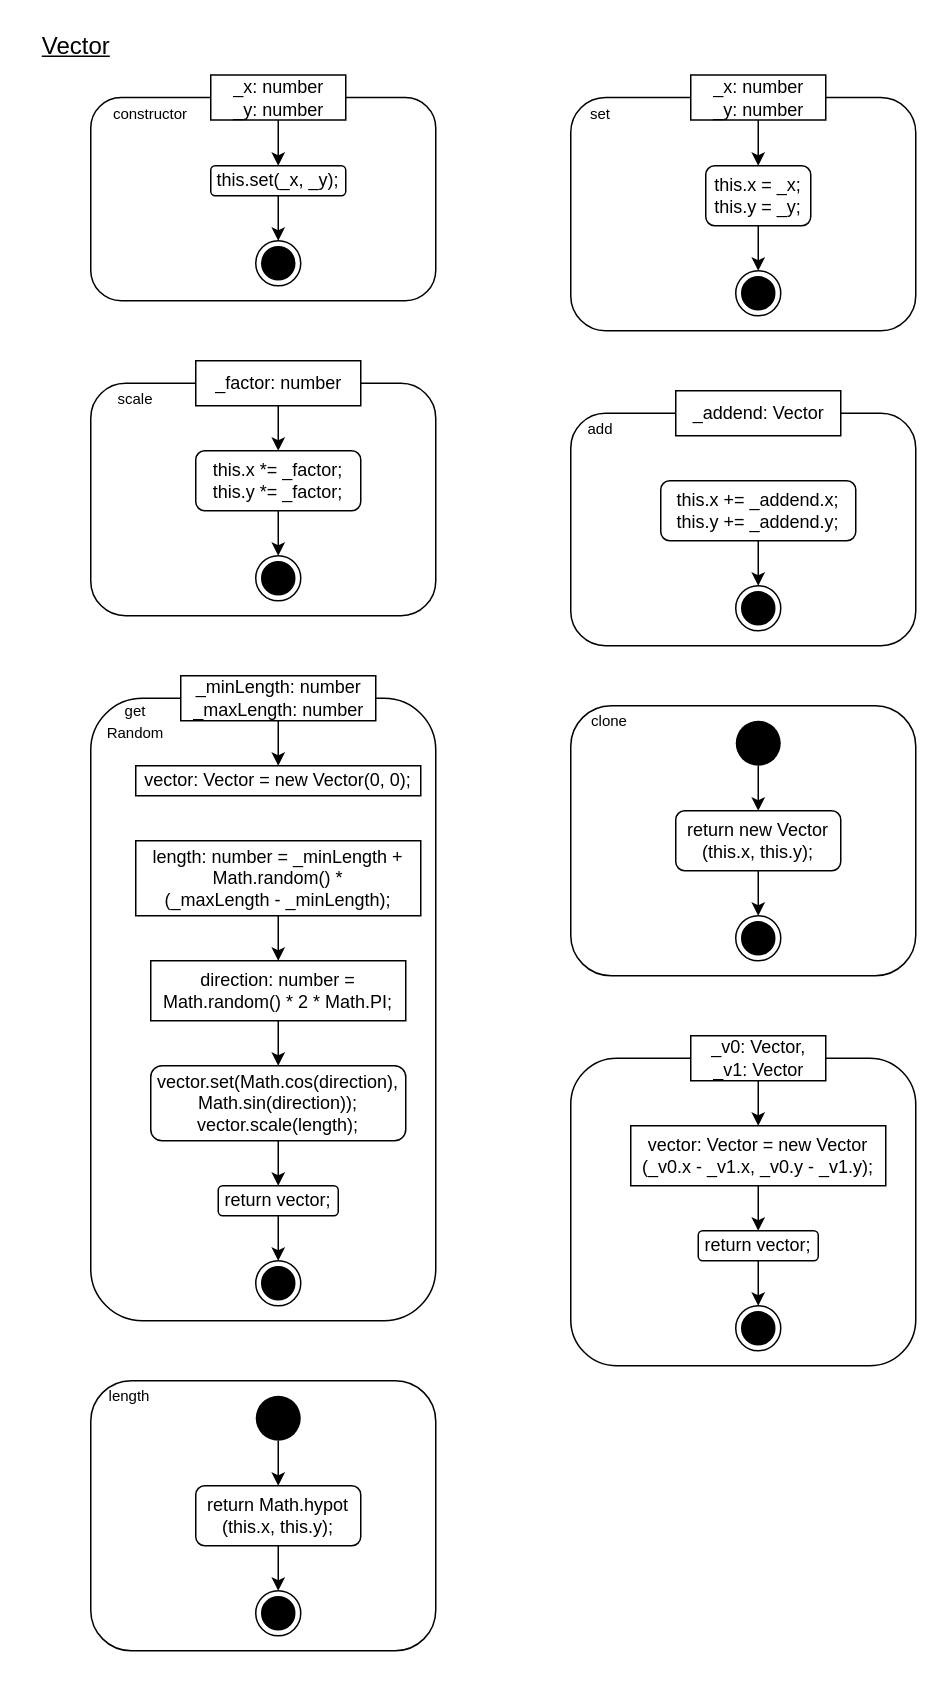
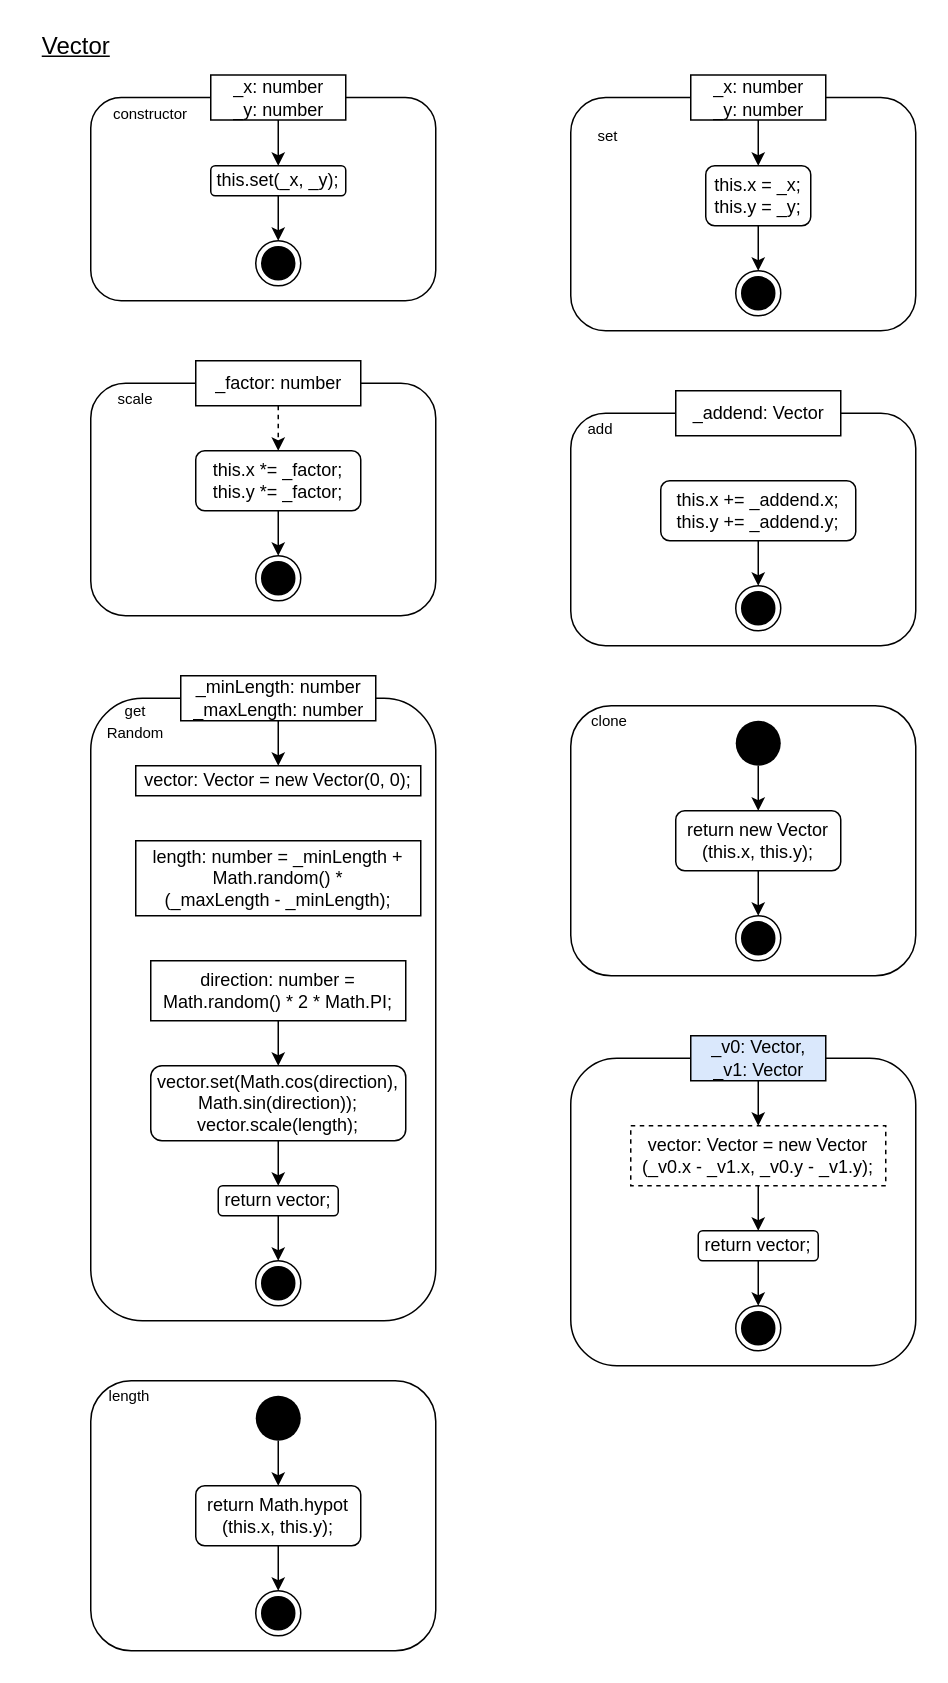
(601, 113) -> (608, 135)
(278, 424) -> (278, 424)
(278, 933) -> none
(758, 1058) -> (758, 1058)
(758, 1156) -> (758, 1156)
